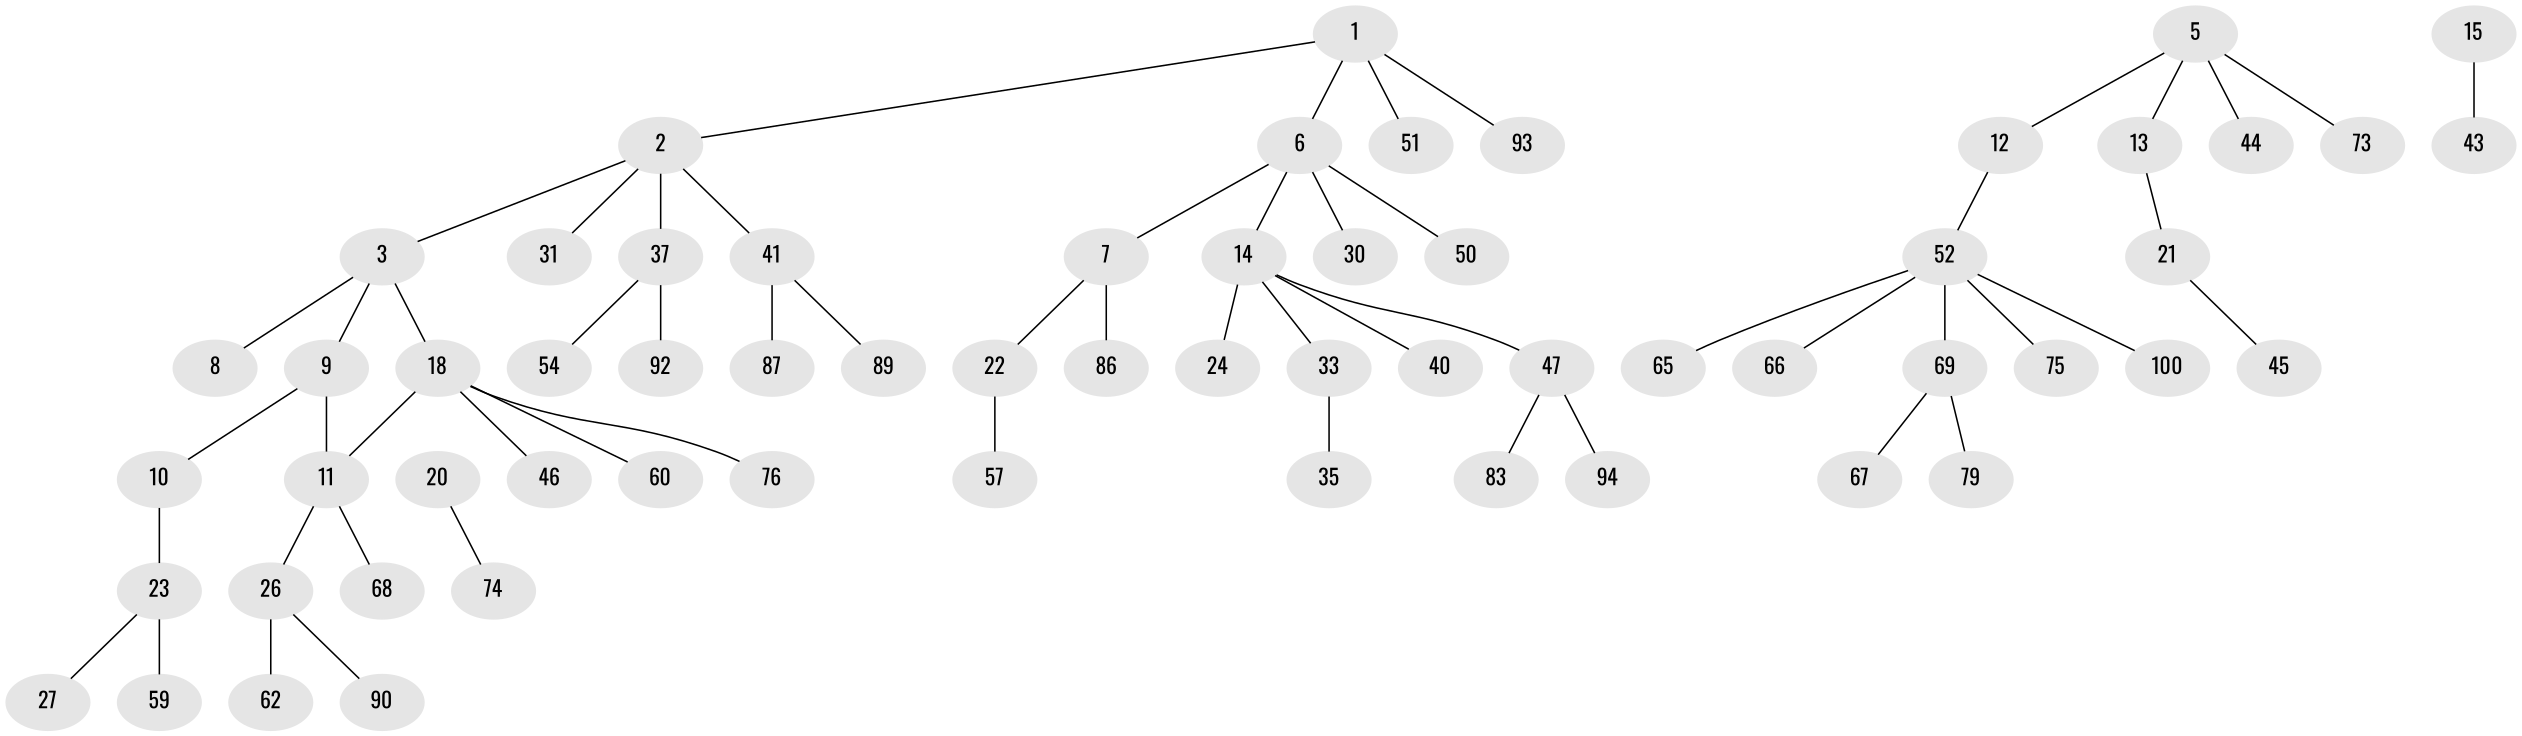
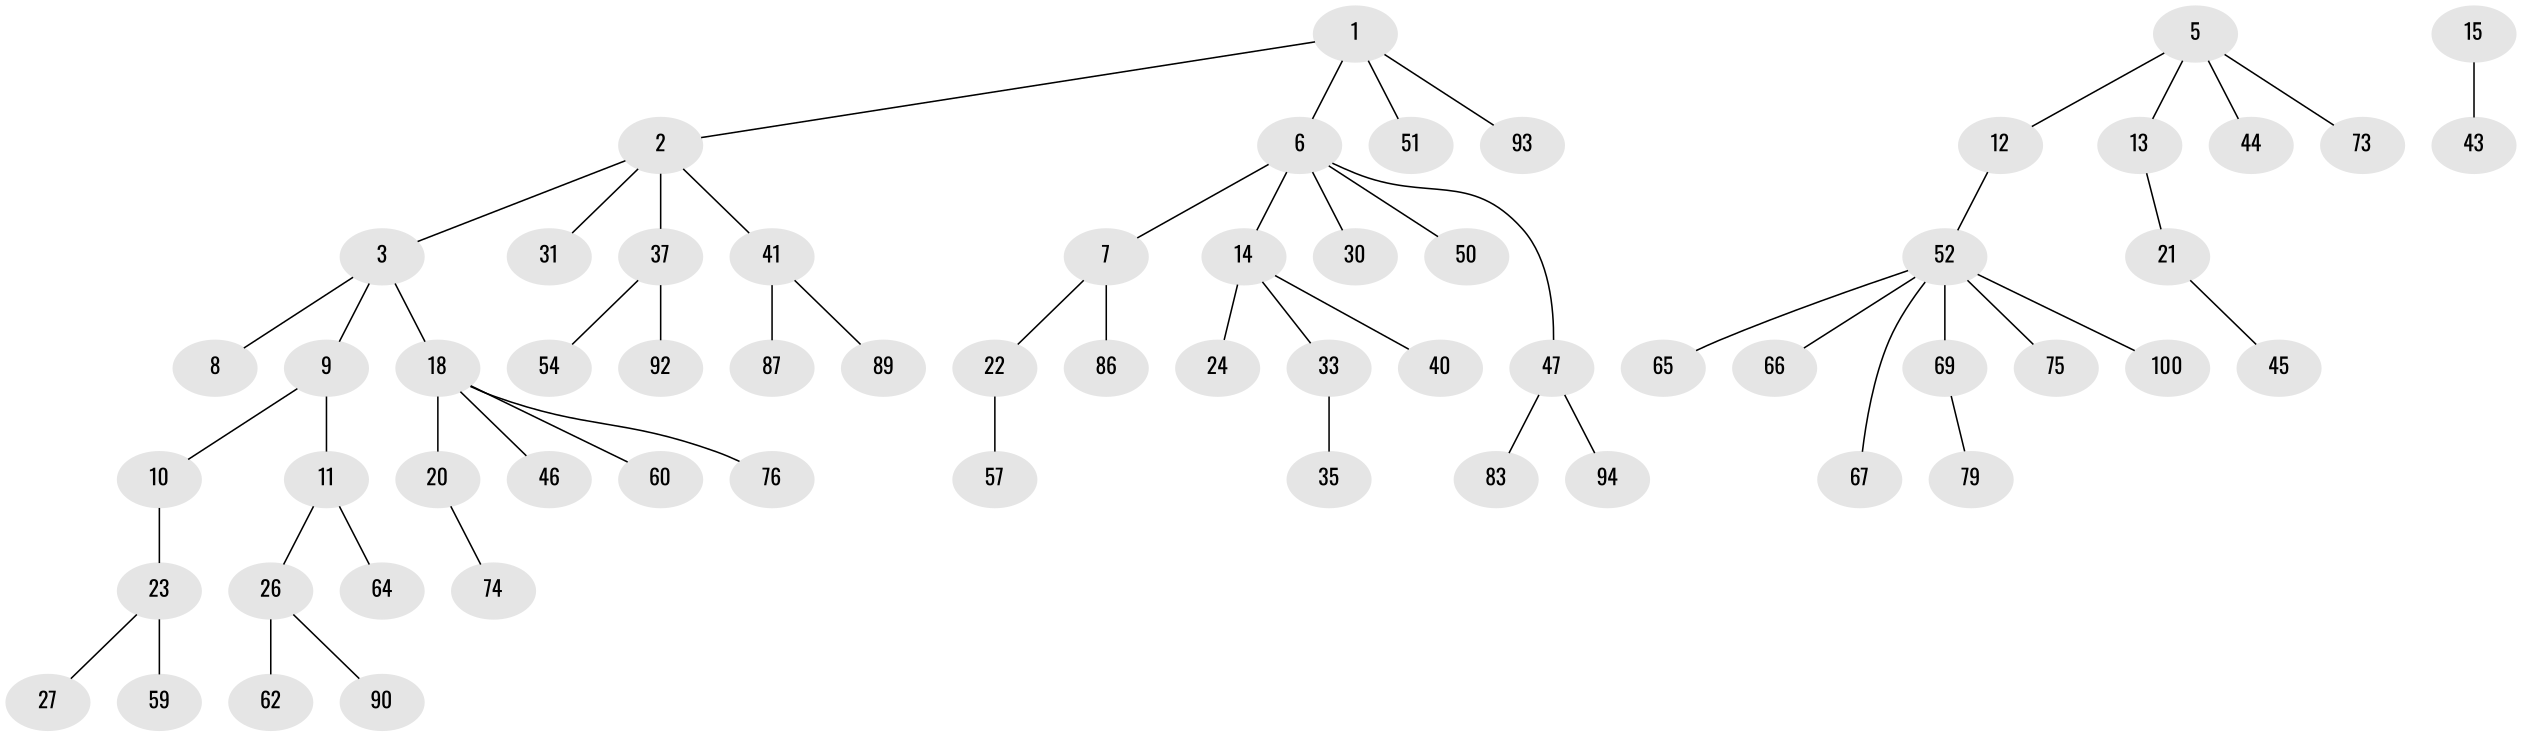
(1398, 313) -> (1488, 202)
(382, 424) -> (438, 424)
(1902, 424) -> (1881, 362)
(382, 591) -> (382, 591)
